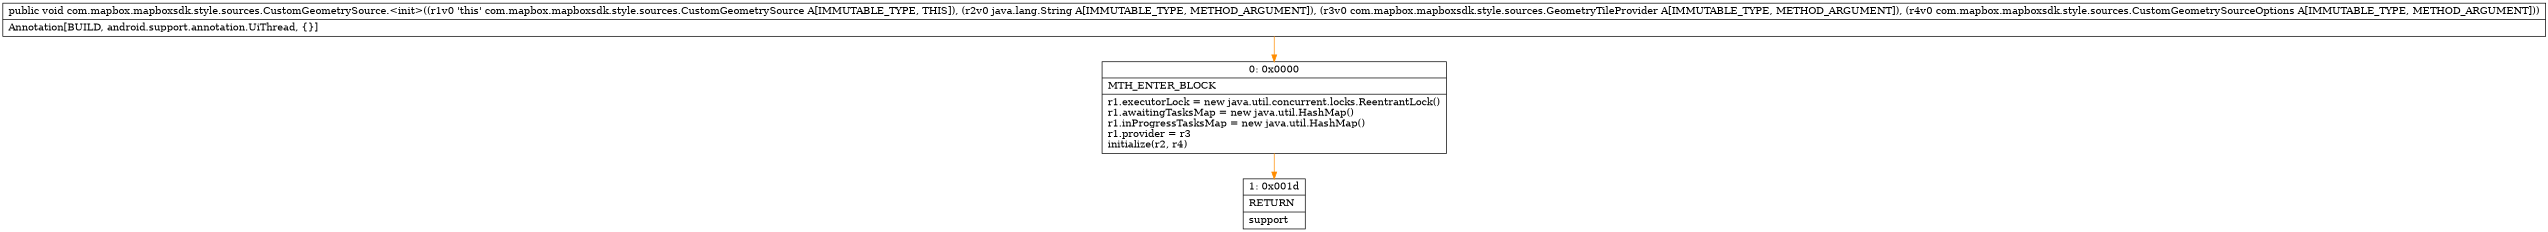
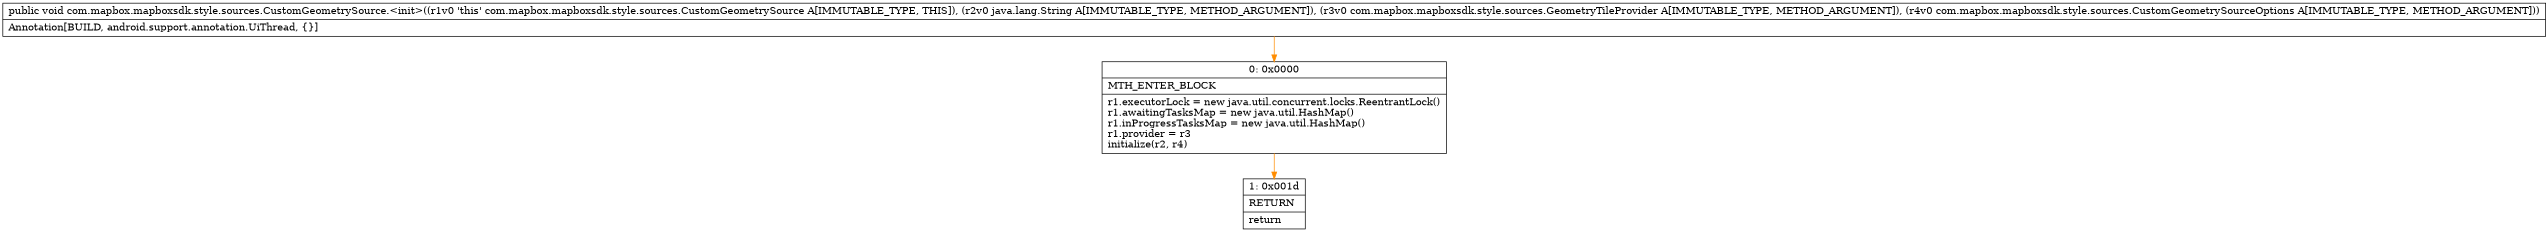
(1269, 220) -> (1265, 220)
